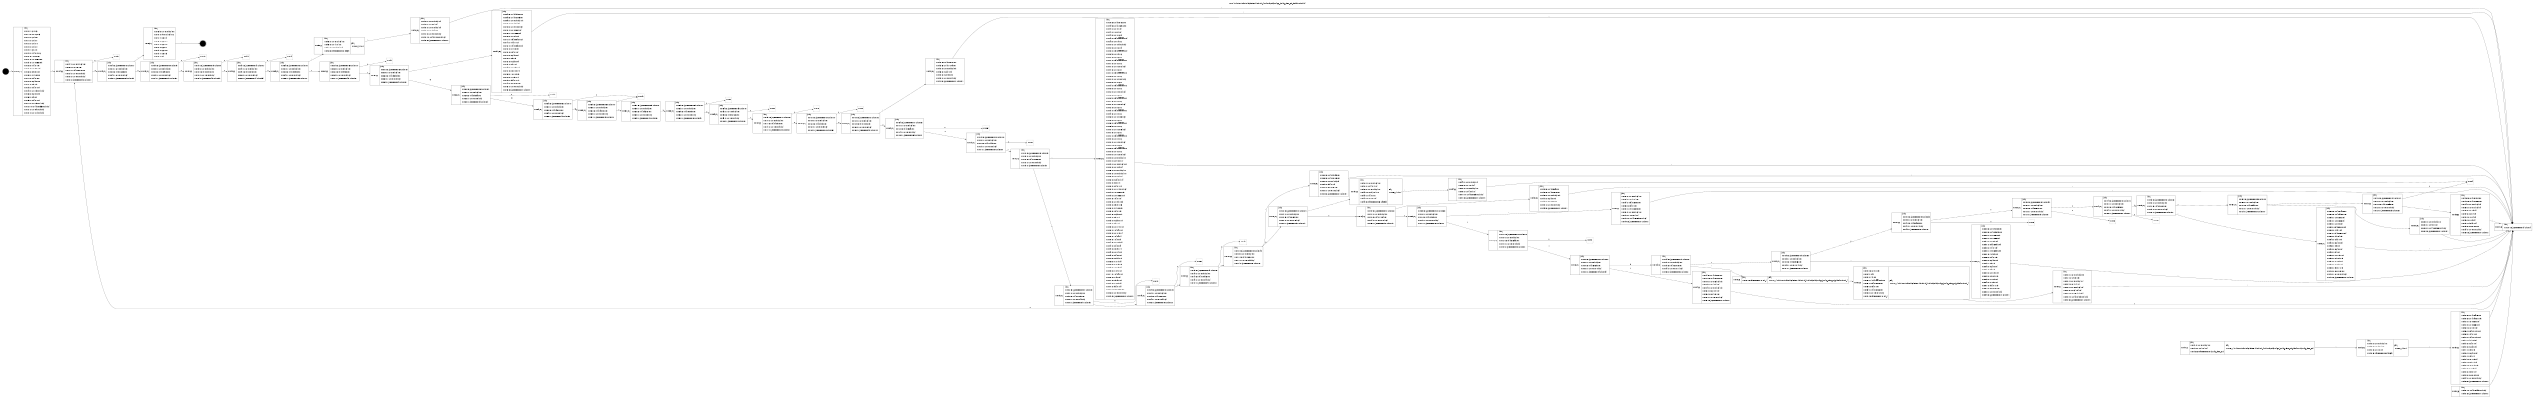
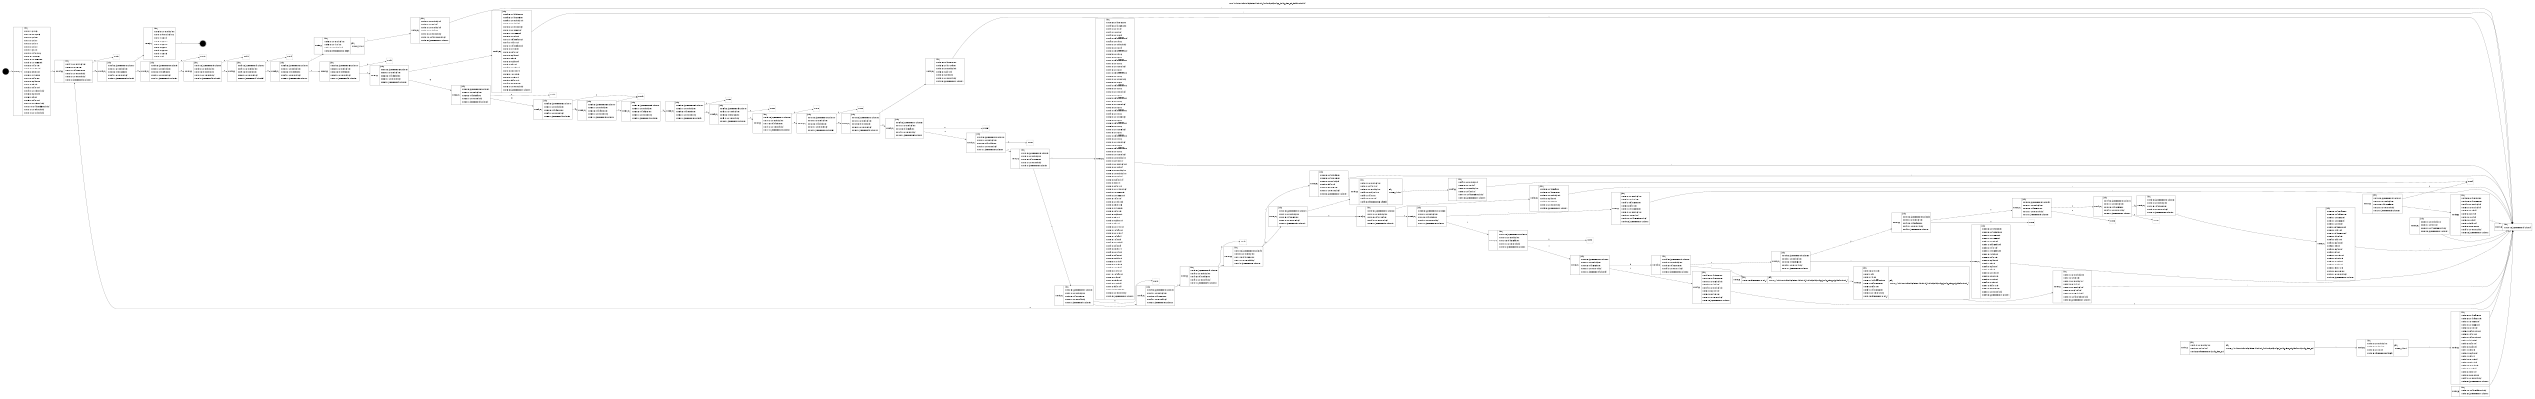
(2247, 205) -> none
(1199, 262) -> none
